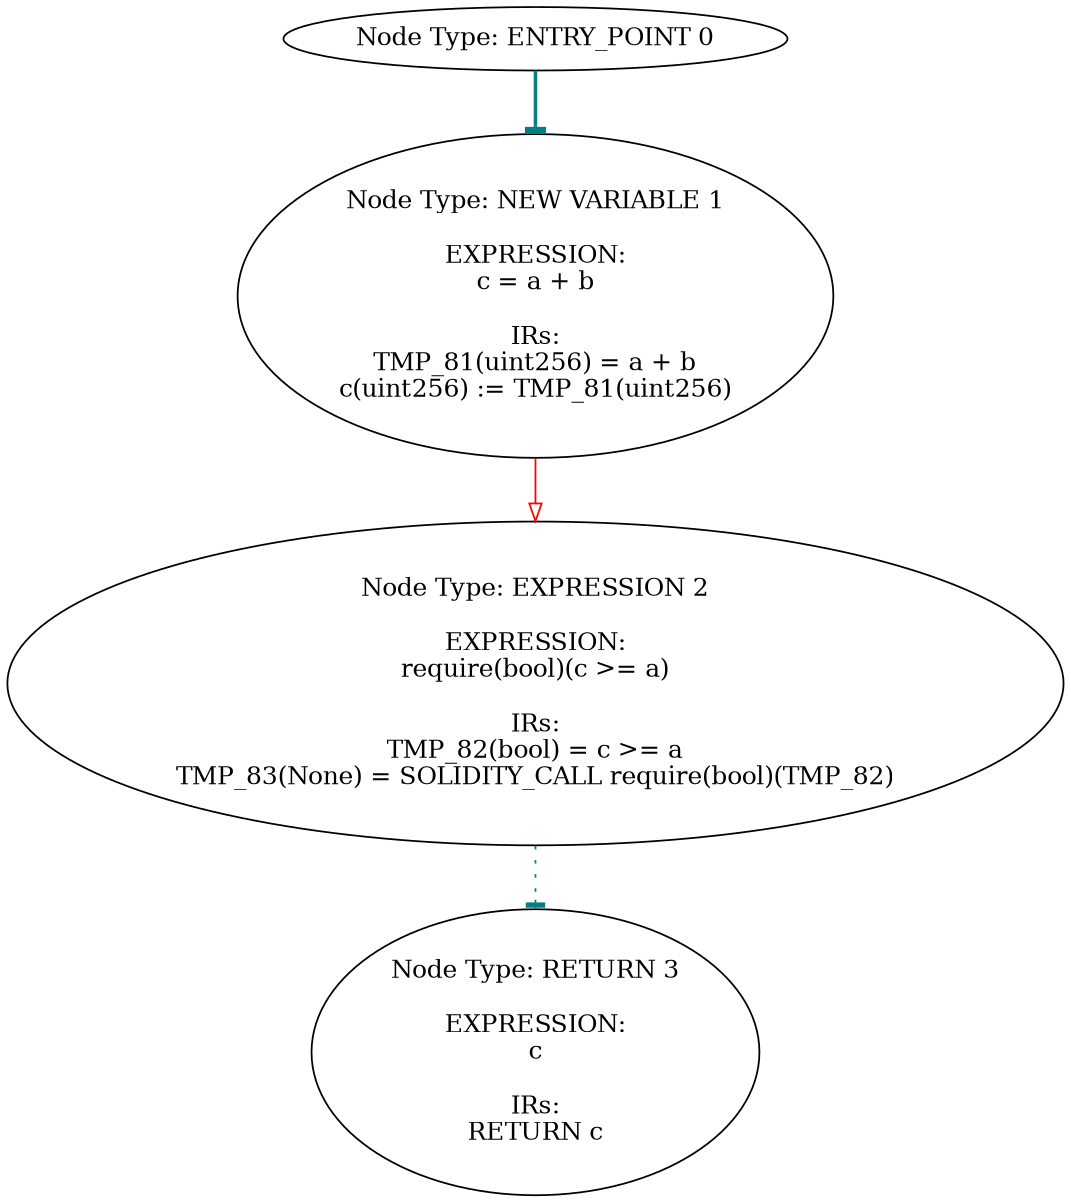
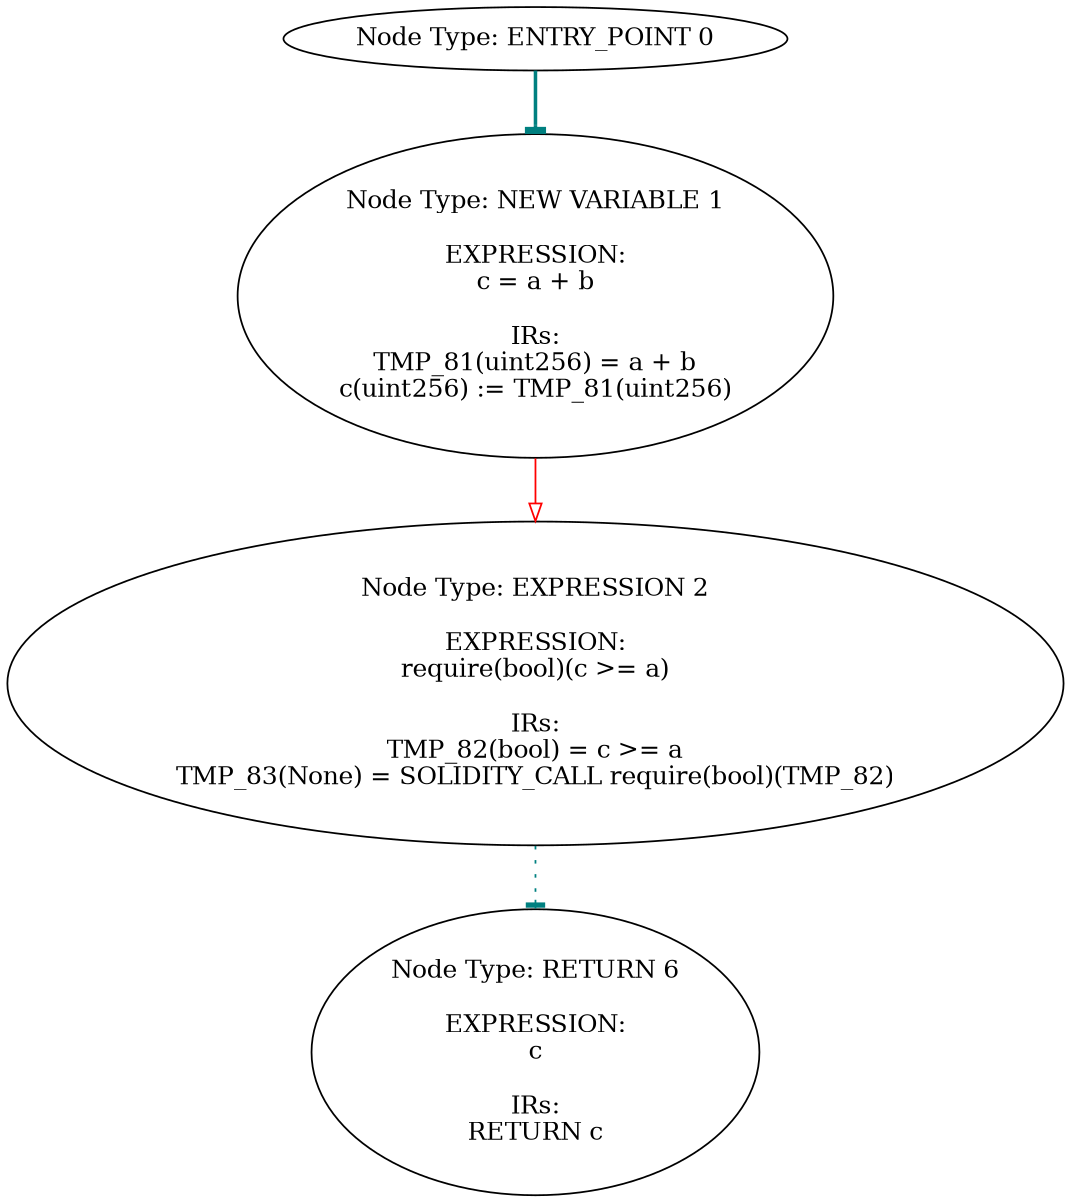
(535, 1052) -> (535, 1052)
